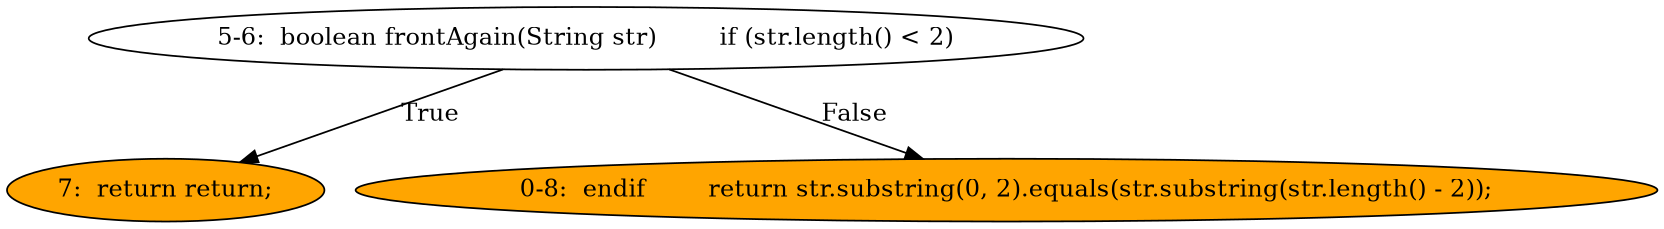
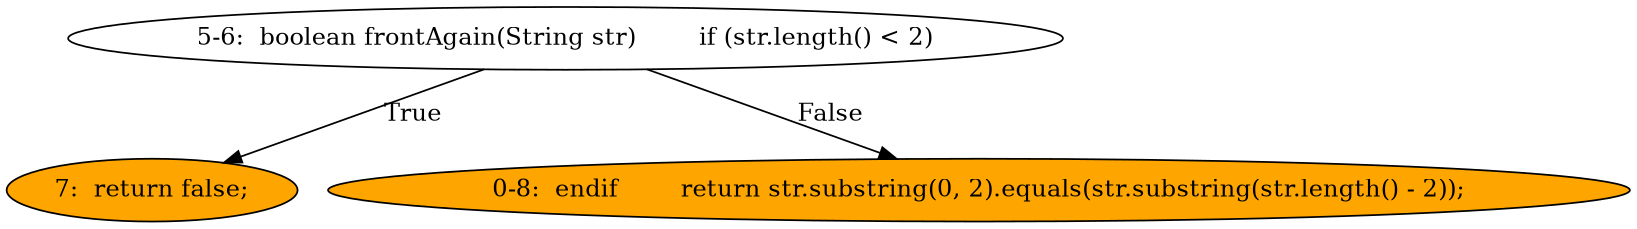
(166, 190) -> (152, 190)
